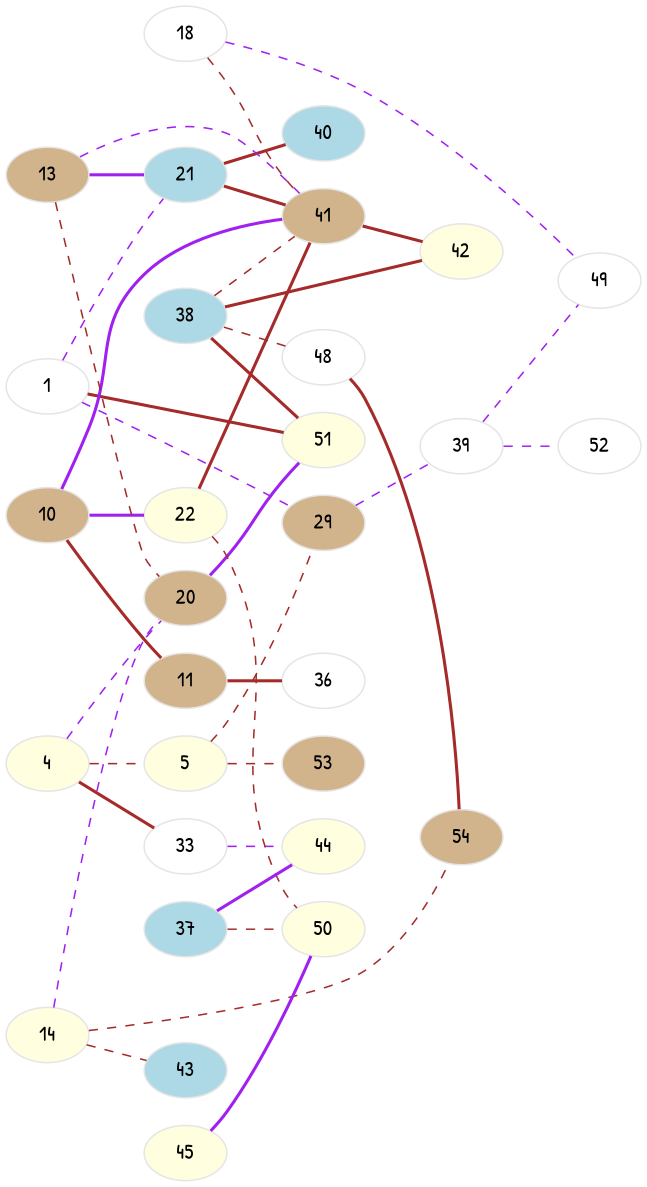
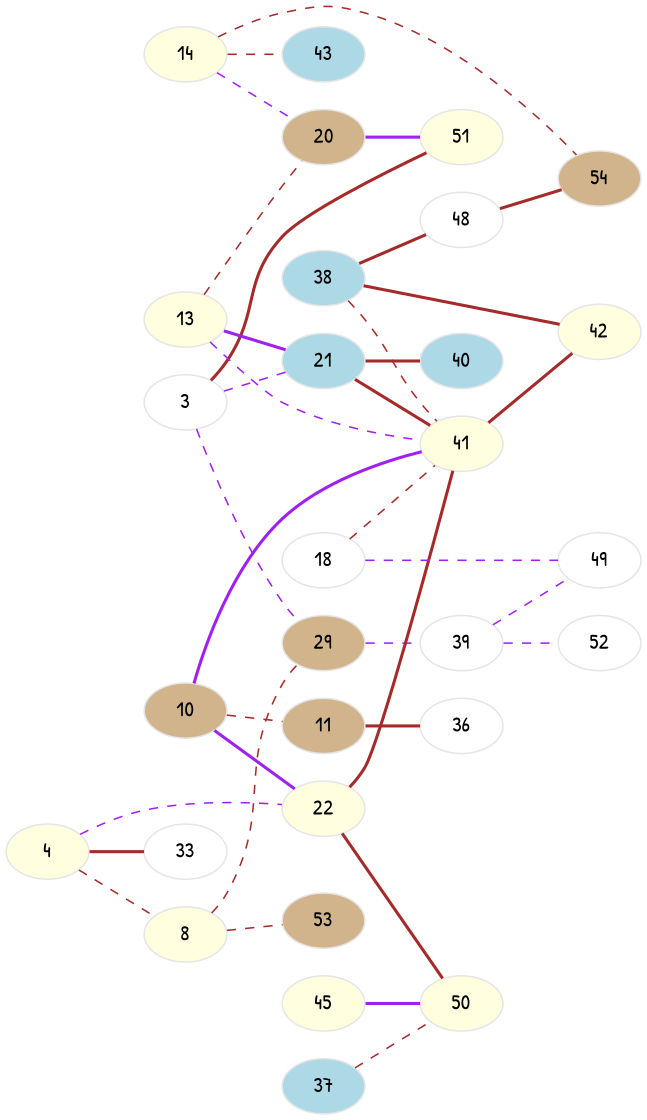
(48, 175) -> (186, 320)
(324, 216) -> (462, 444)
(255, 337) -> (393, 249)
(259, 382) -> none
(48, 386) -> (186, 402)
(112, 600) -> (255, 718)
(112, 678) -> (179, 805)
(255, 722) -> (392, 906)
(186, 764) -> (186, 934)
(324, 846) -> none
